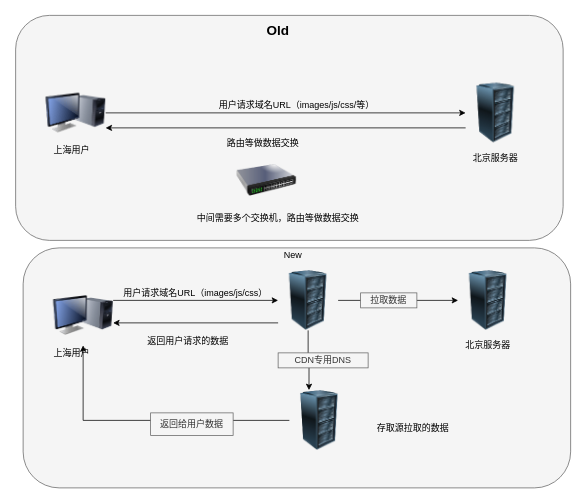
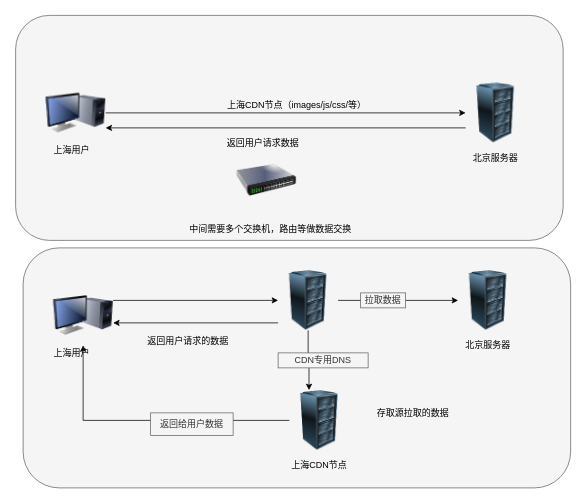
(278, 30) -> none
(297, 105) -> (297, 105)
(263, 143) -> (263, 143)
(278, 218) -> (270, 229)
(293, 255) -> none
(195, 293) -> none
(389, 300) -> (383, 300)
(413, 428) -> (413, 413)
none -> (319, 465)
